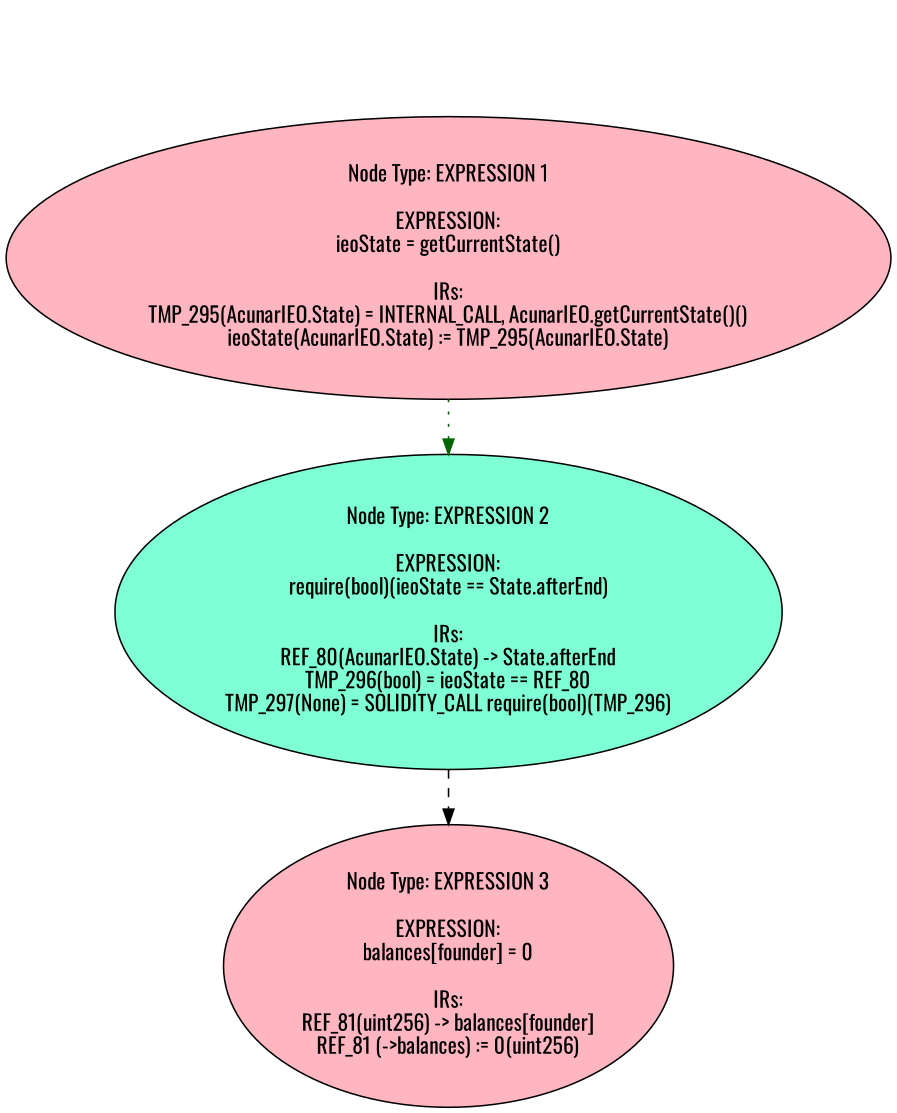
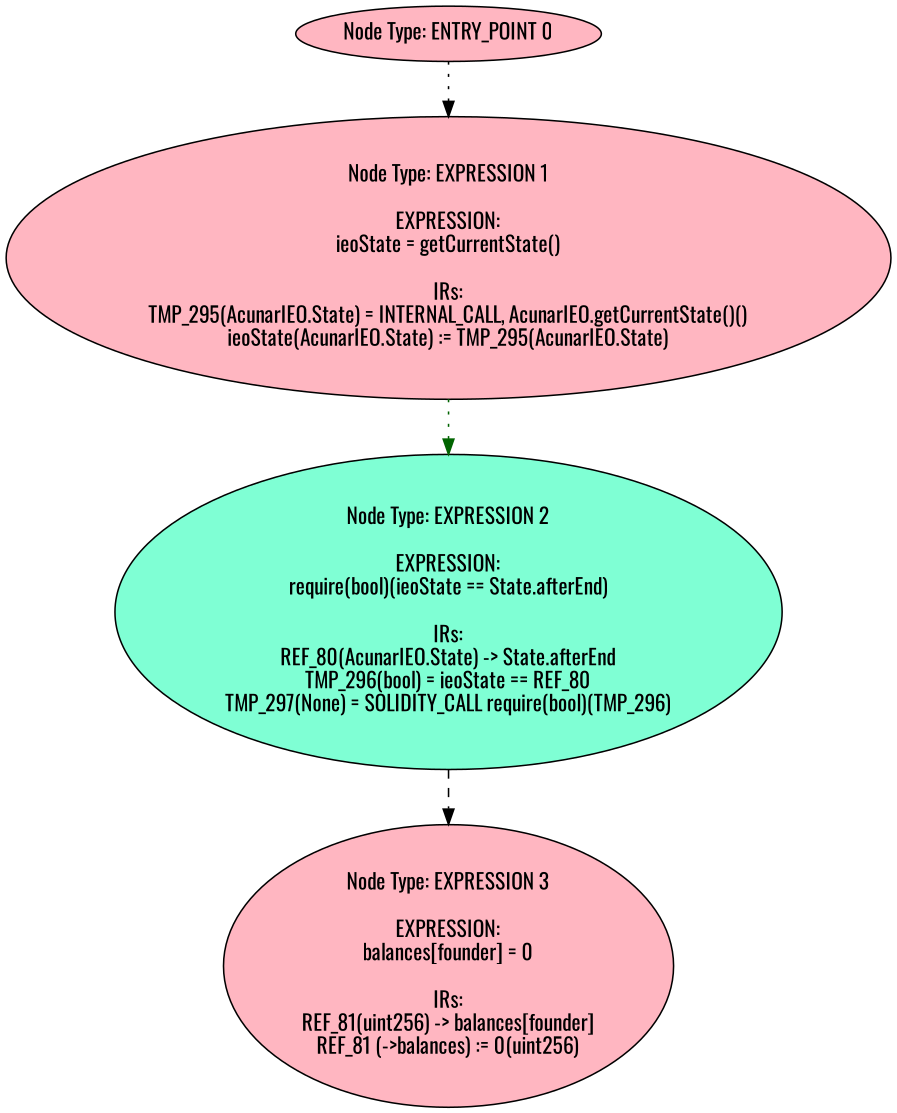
none -> (449, 34)
